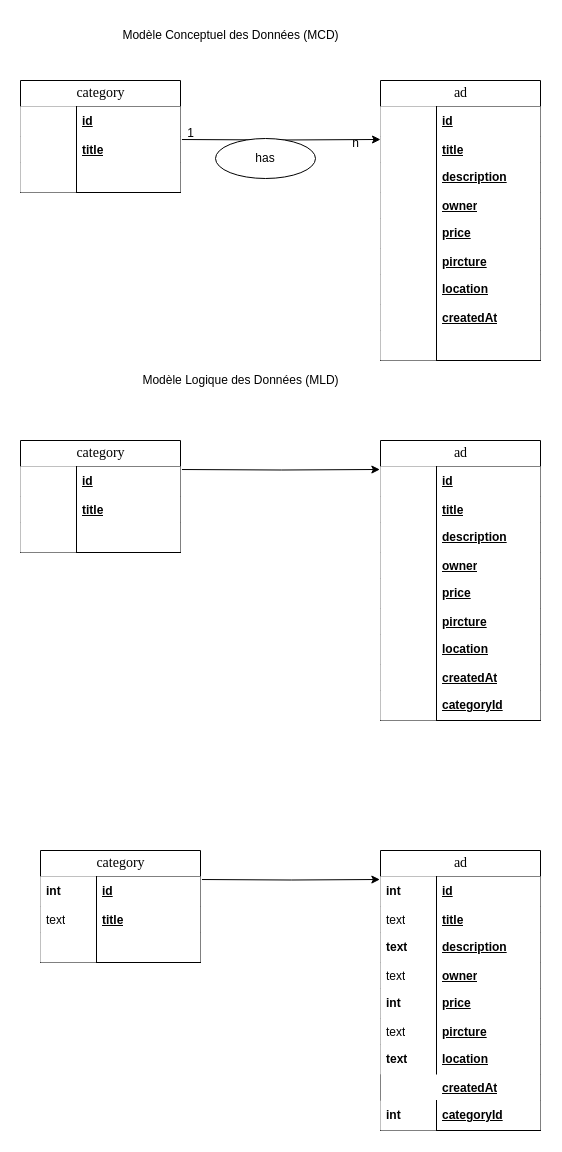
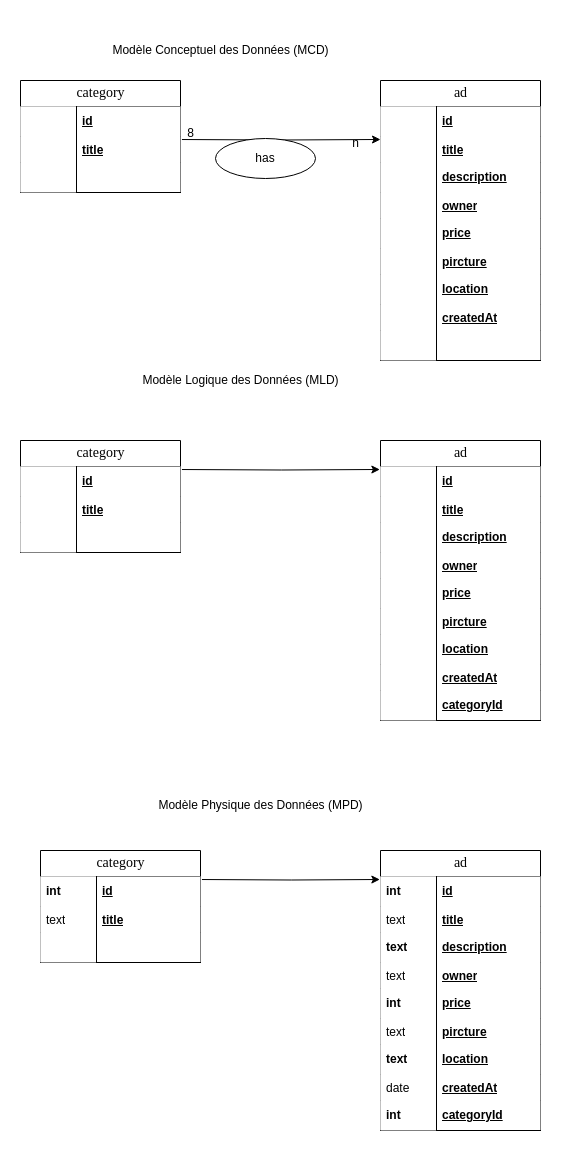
(231, 36) -> (221, 51)
(191, 134) -> (191, 134)
none -> (261, 806)
none -> (409, 1088)
